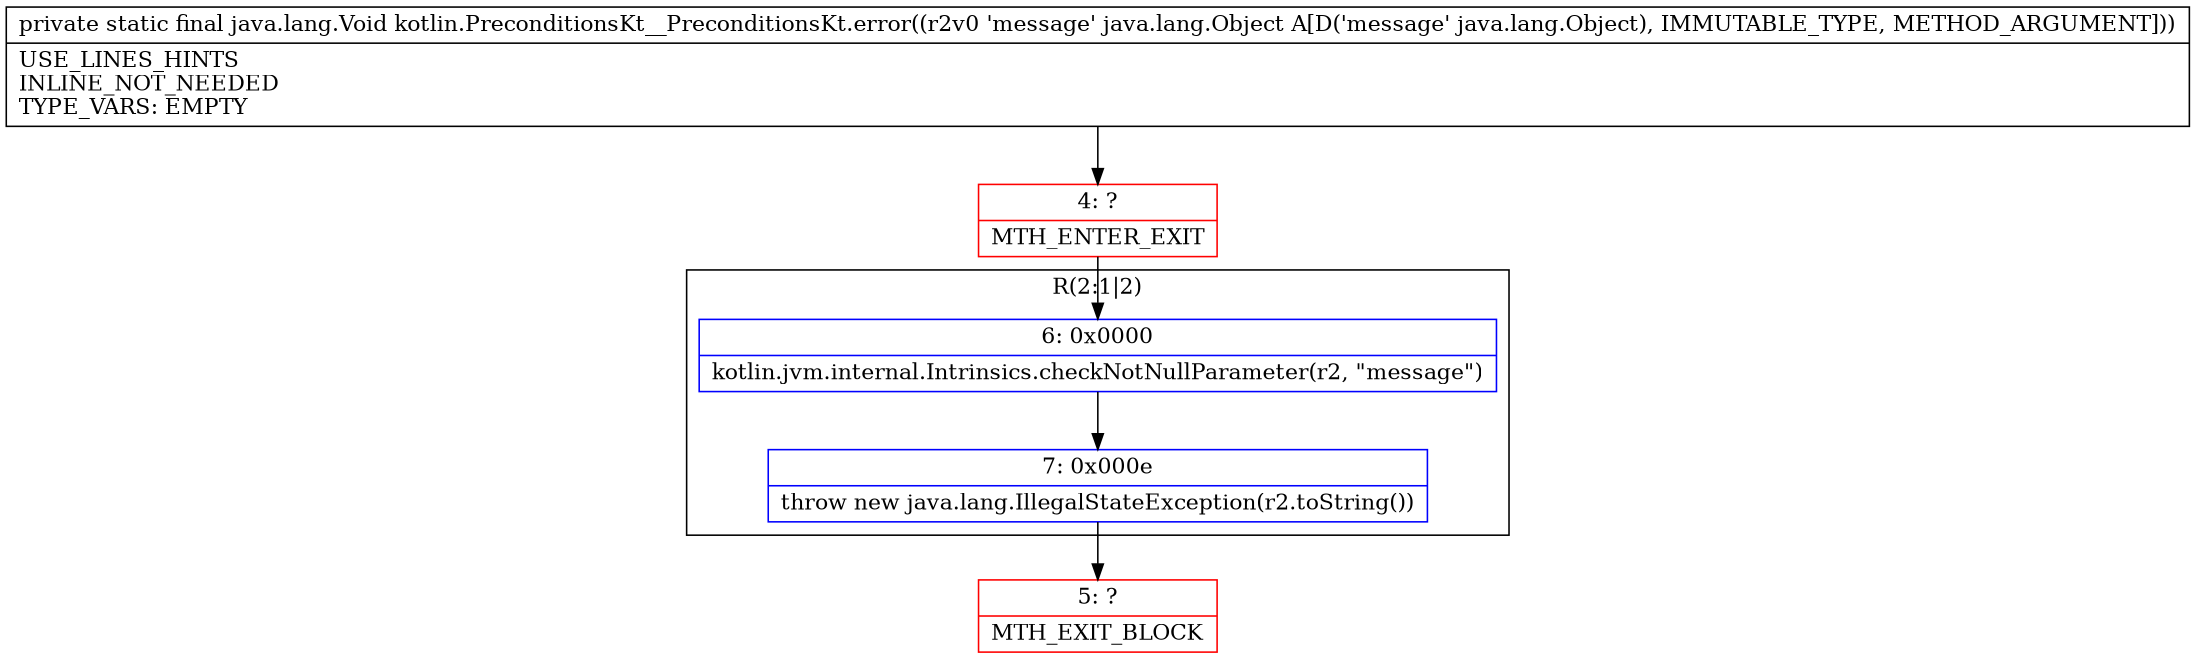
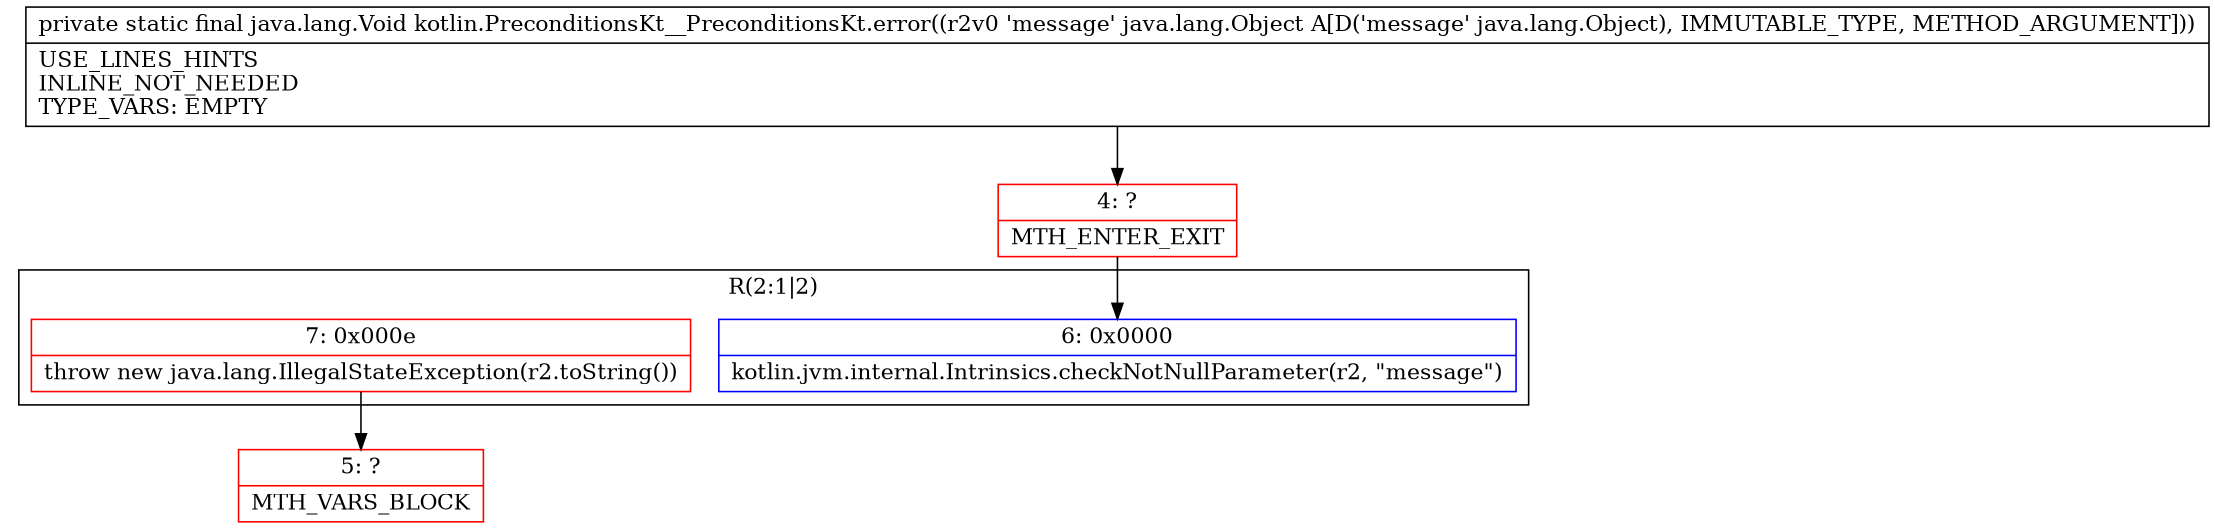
(1098, 413) -> none
(1098, 486) -> (361, 355)
(1098, 633) -> (361, 503)
